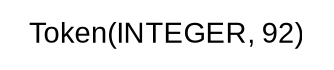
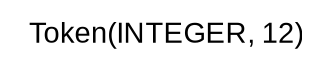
(167, 35) -> (167, 35)
